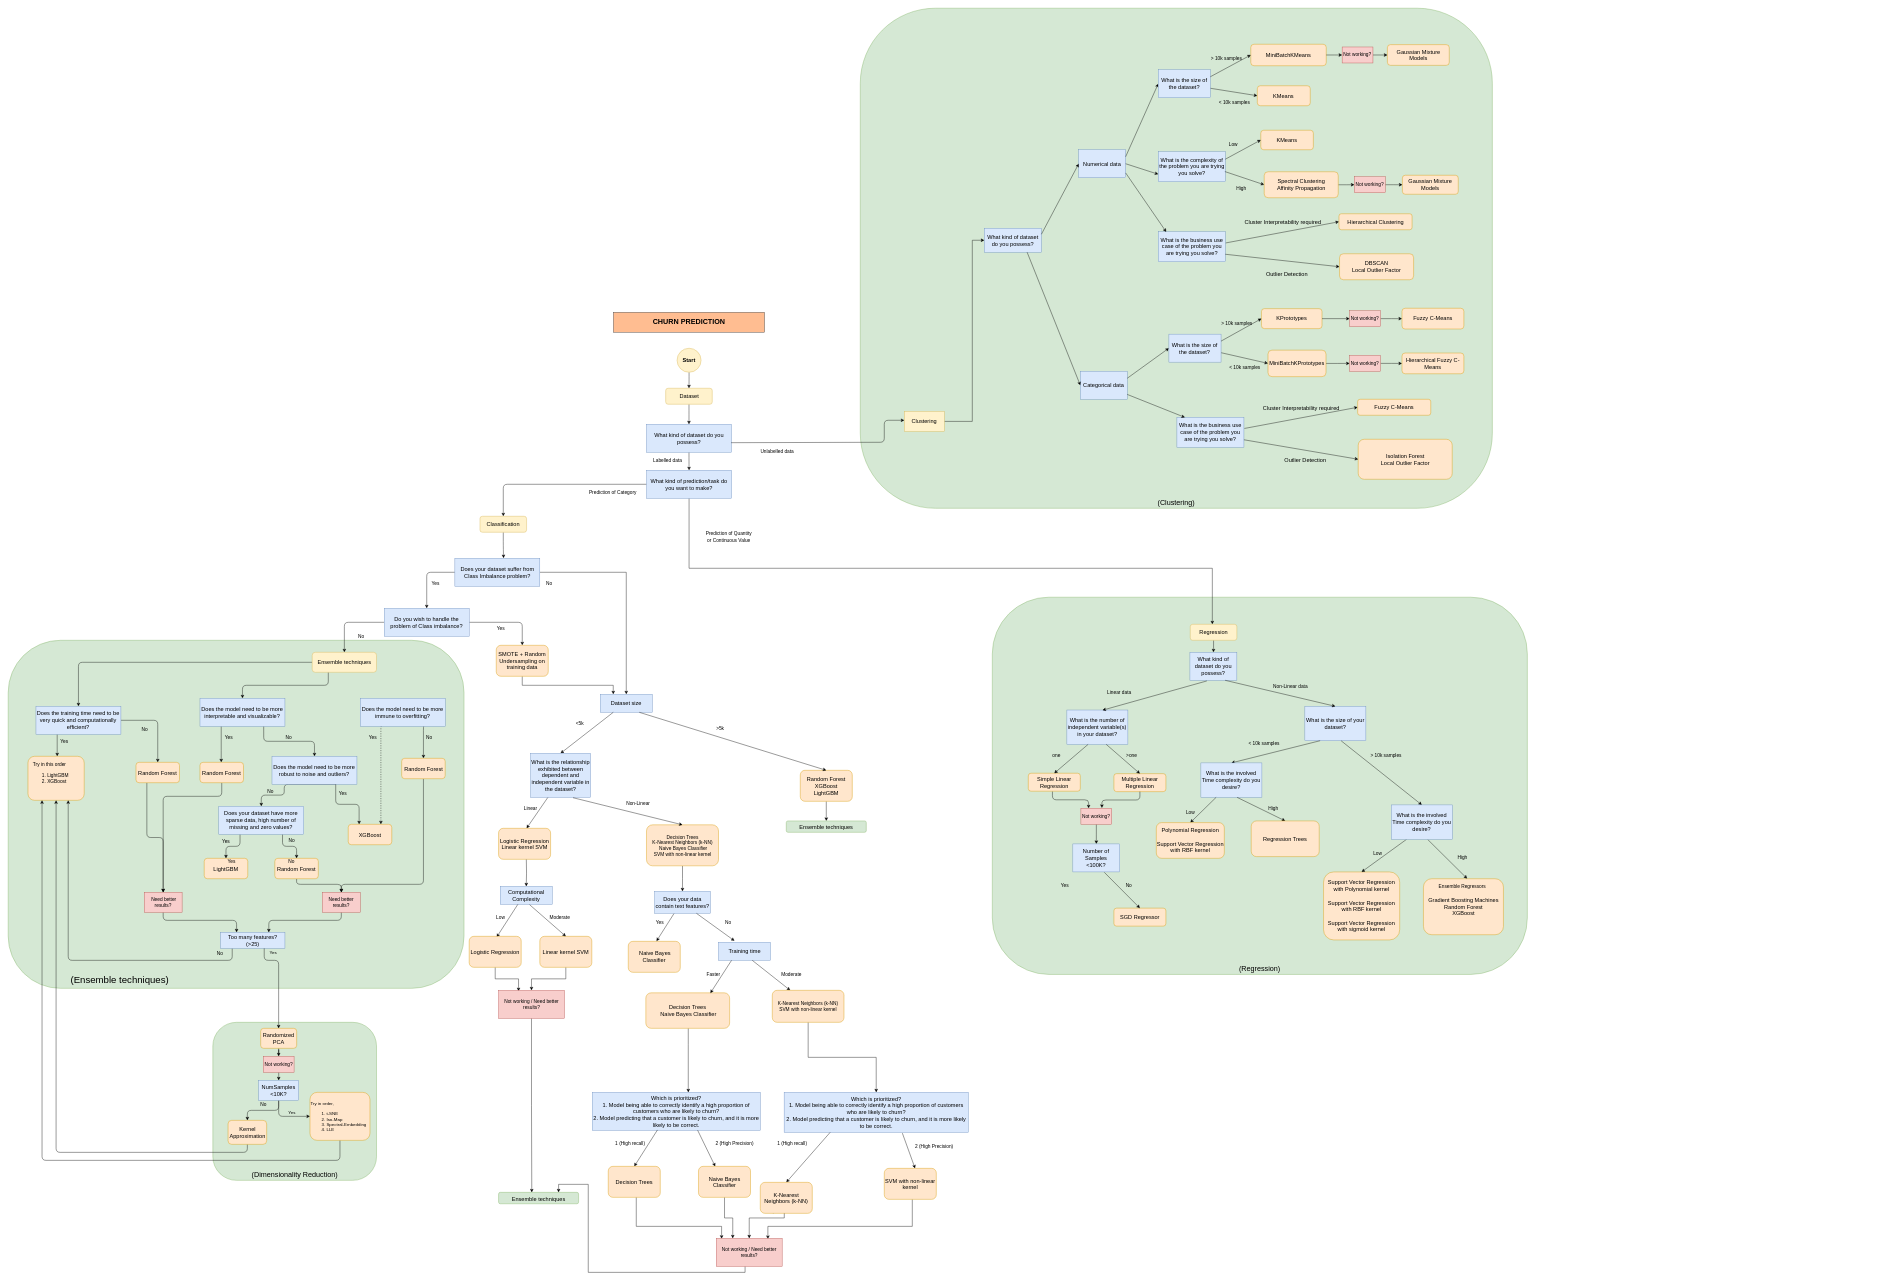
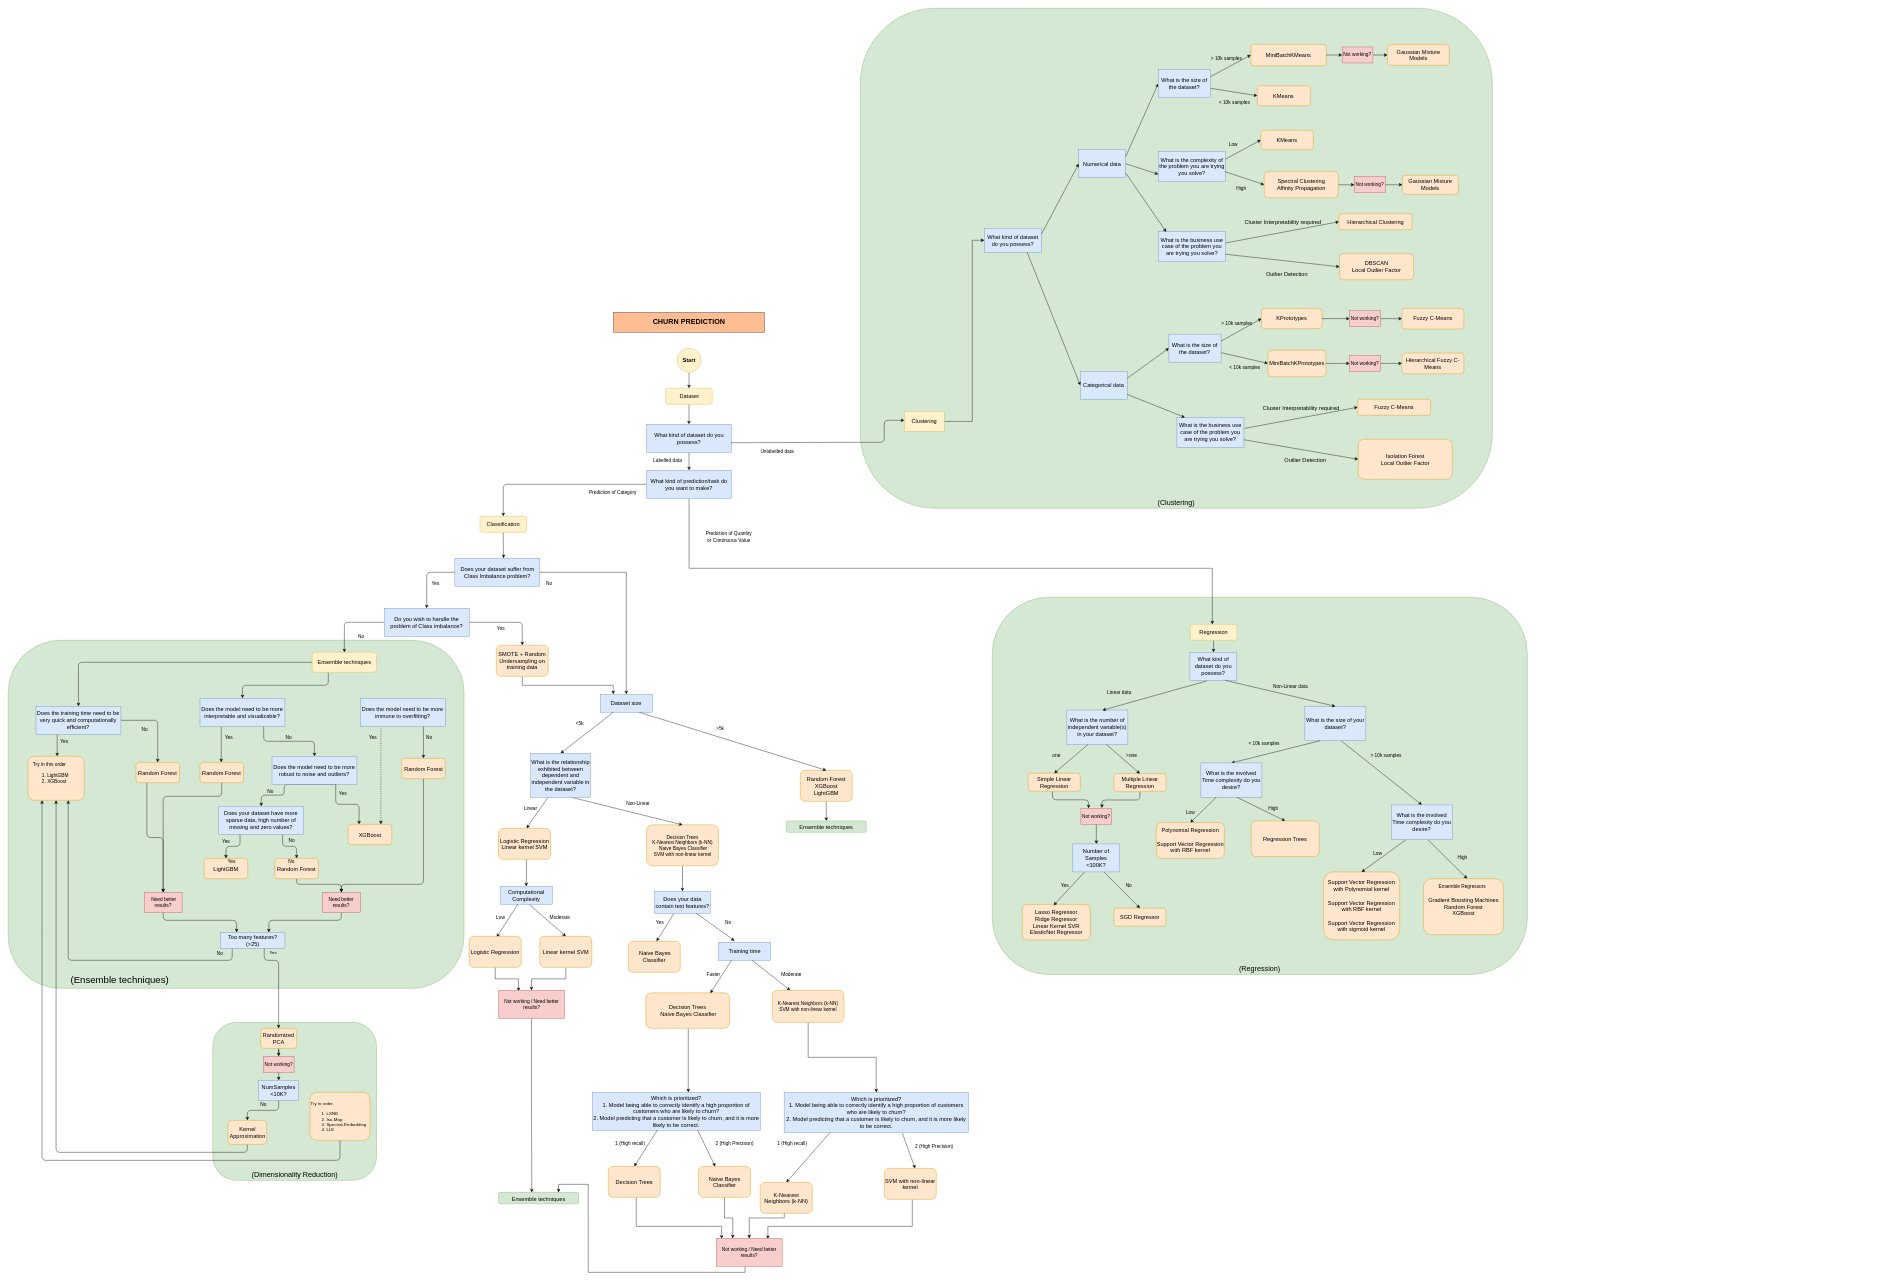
none -> (1057, 902)
none -> (1056, 922)
(306, 1116) -> none
